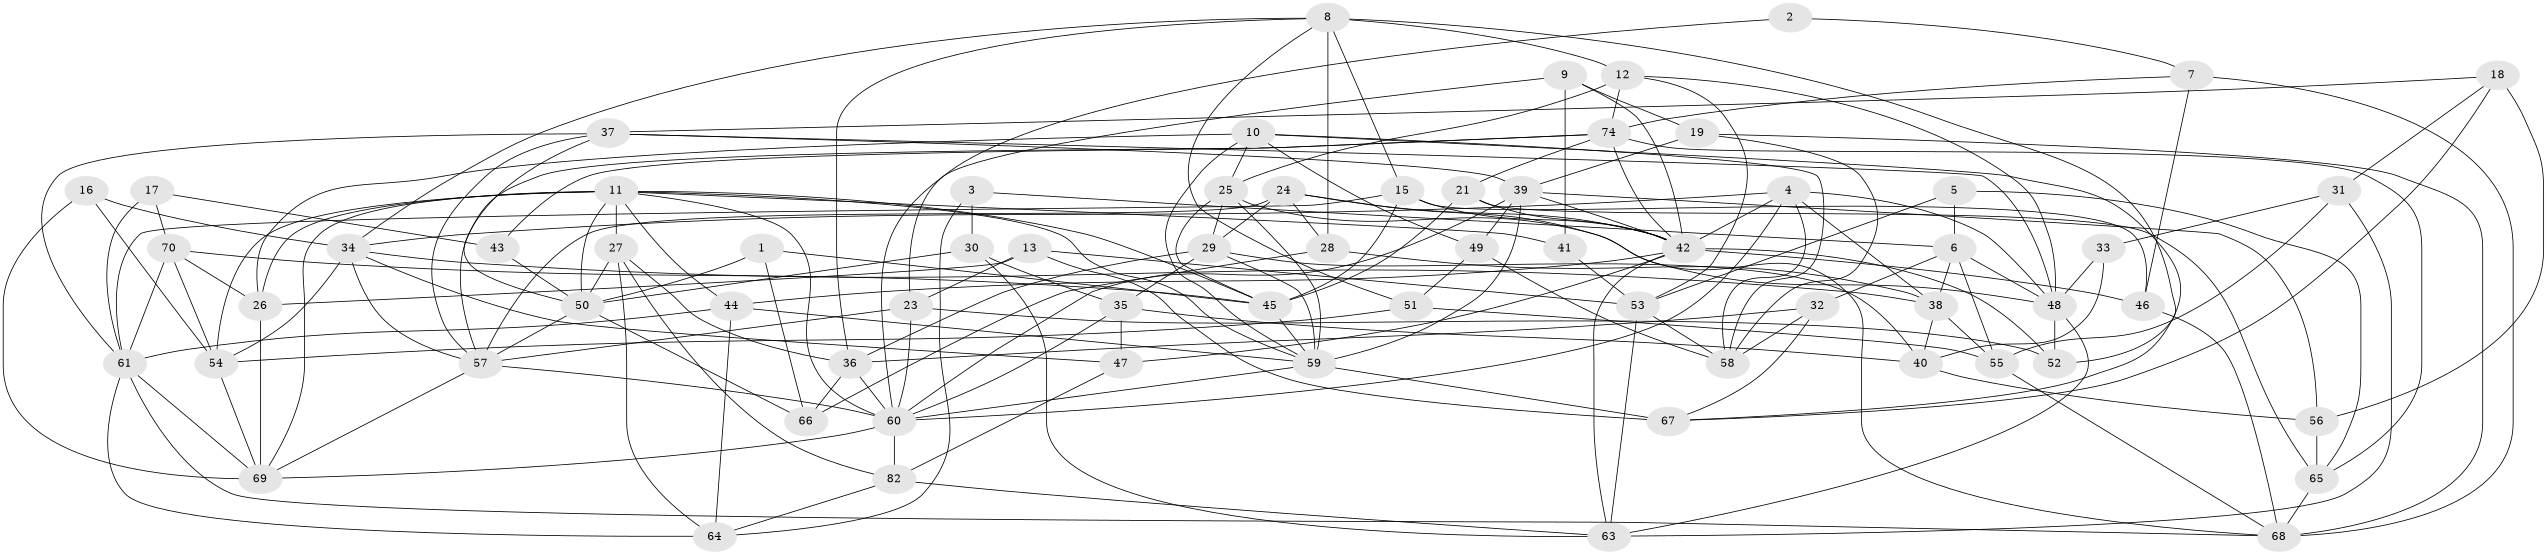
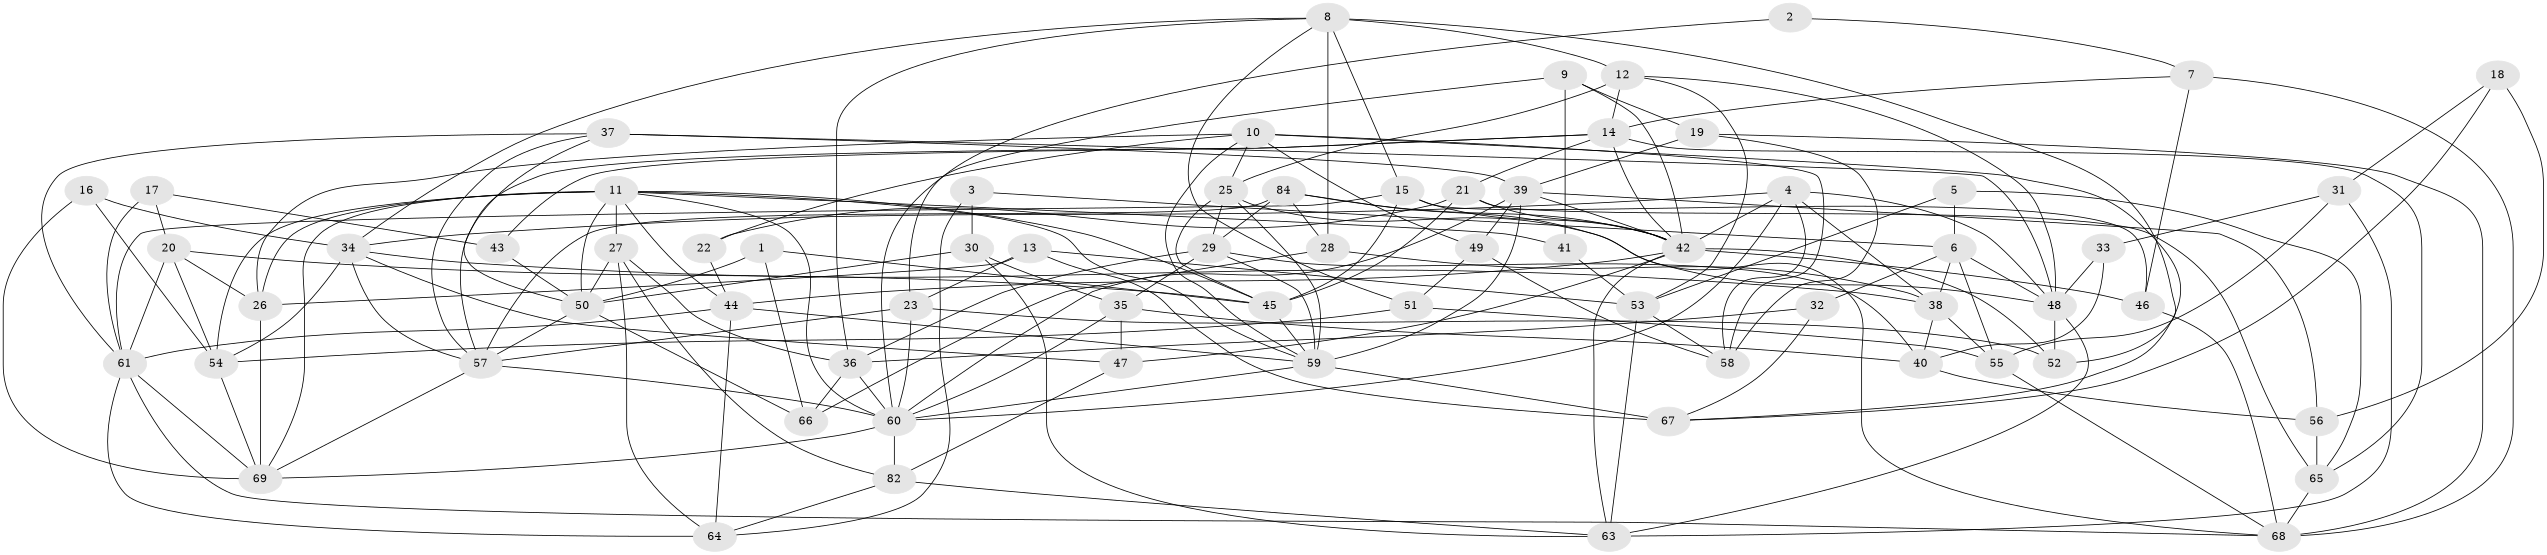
(1553, 109) -> none
(1609, 133) -> (1609, 133)
(1284, 191) -> (1284, 191)
(169, 248) -> (169, 248)
none -> (704, 248)
(1768, 338) -> none
